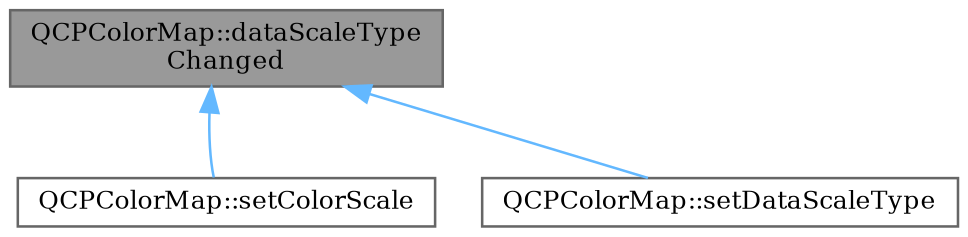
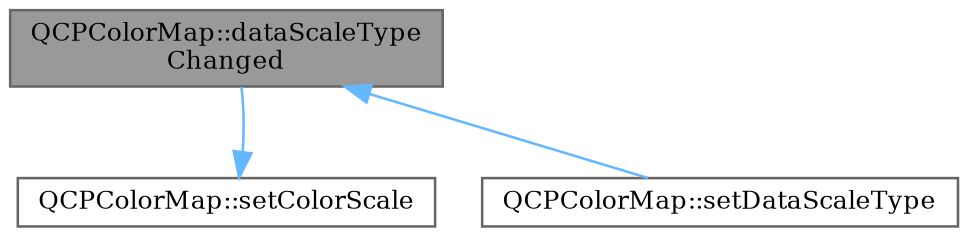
(210, 145) -> (244, 119)
